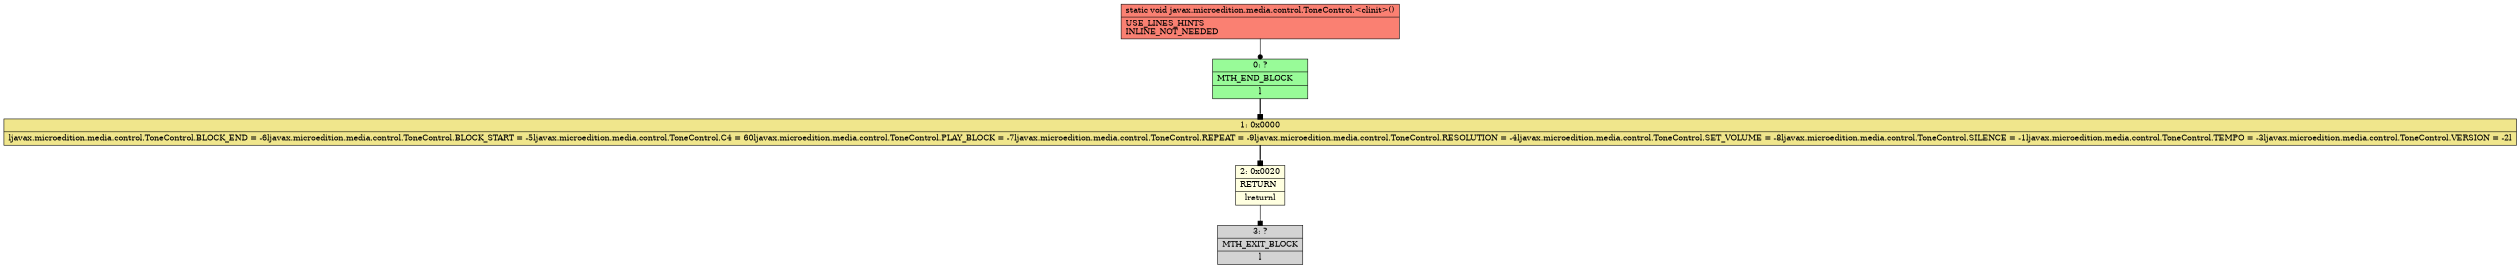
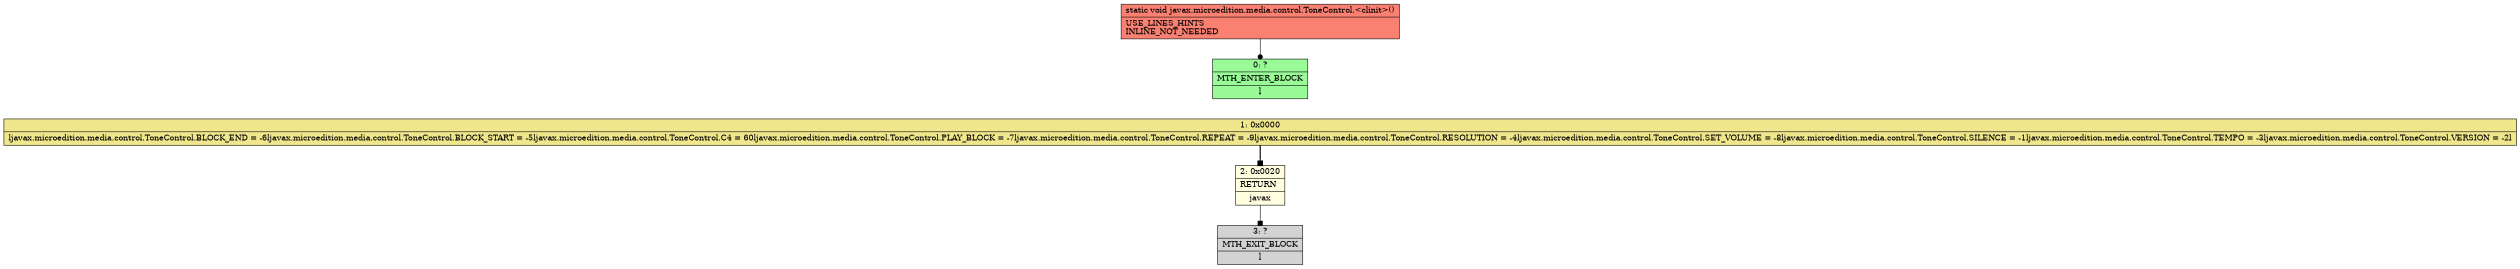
(1255, 78) -> (1260, 78)
(1260, 106) -> none
(1260, 198) -> (1260, 198)
